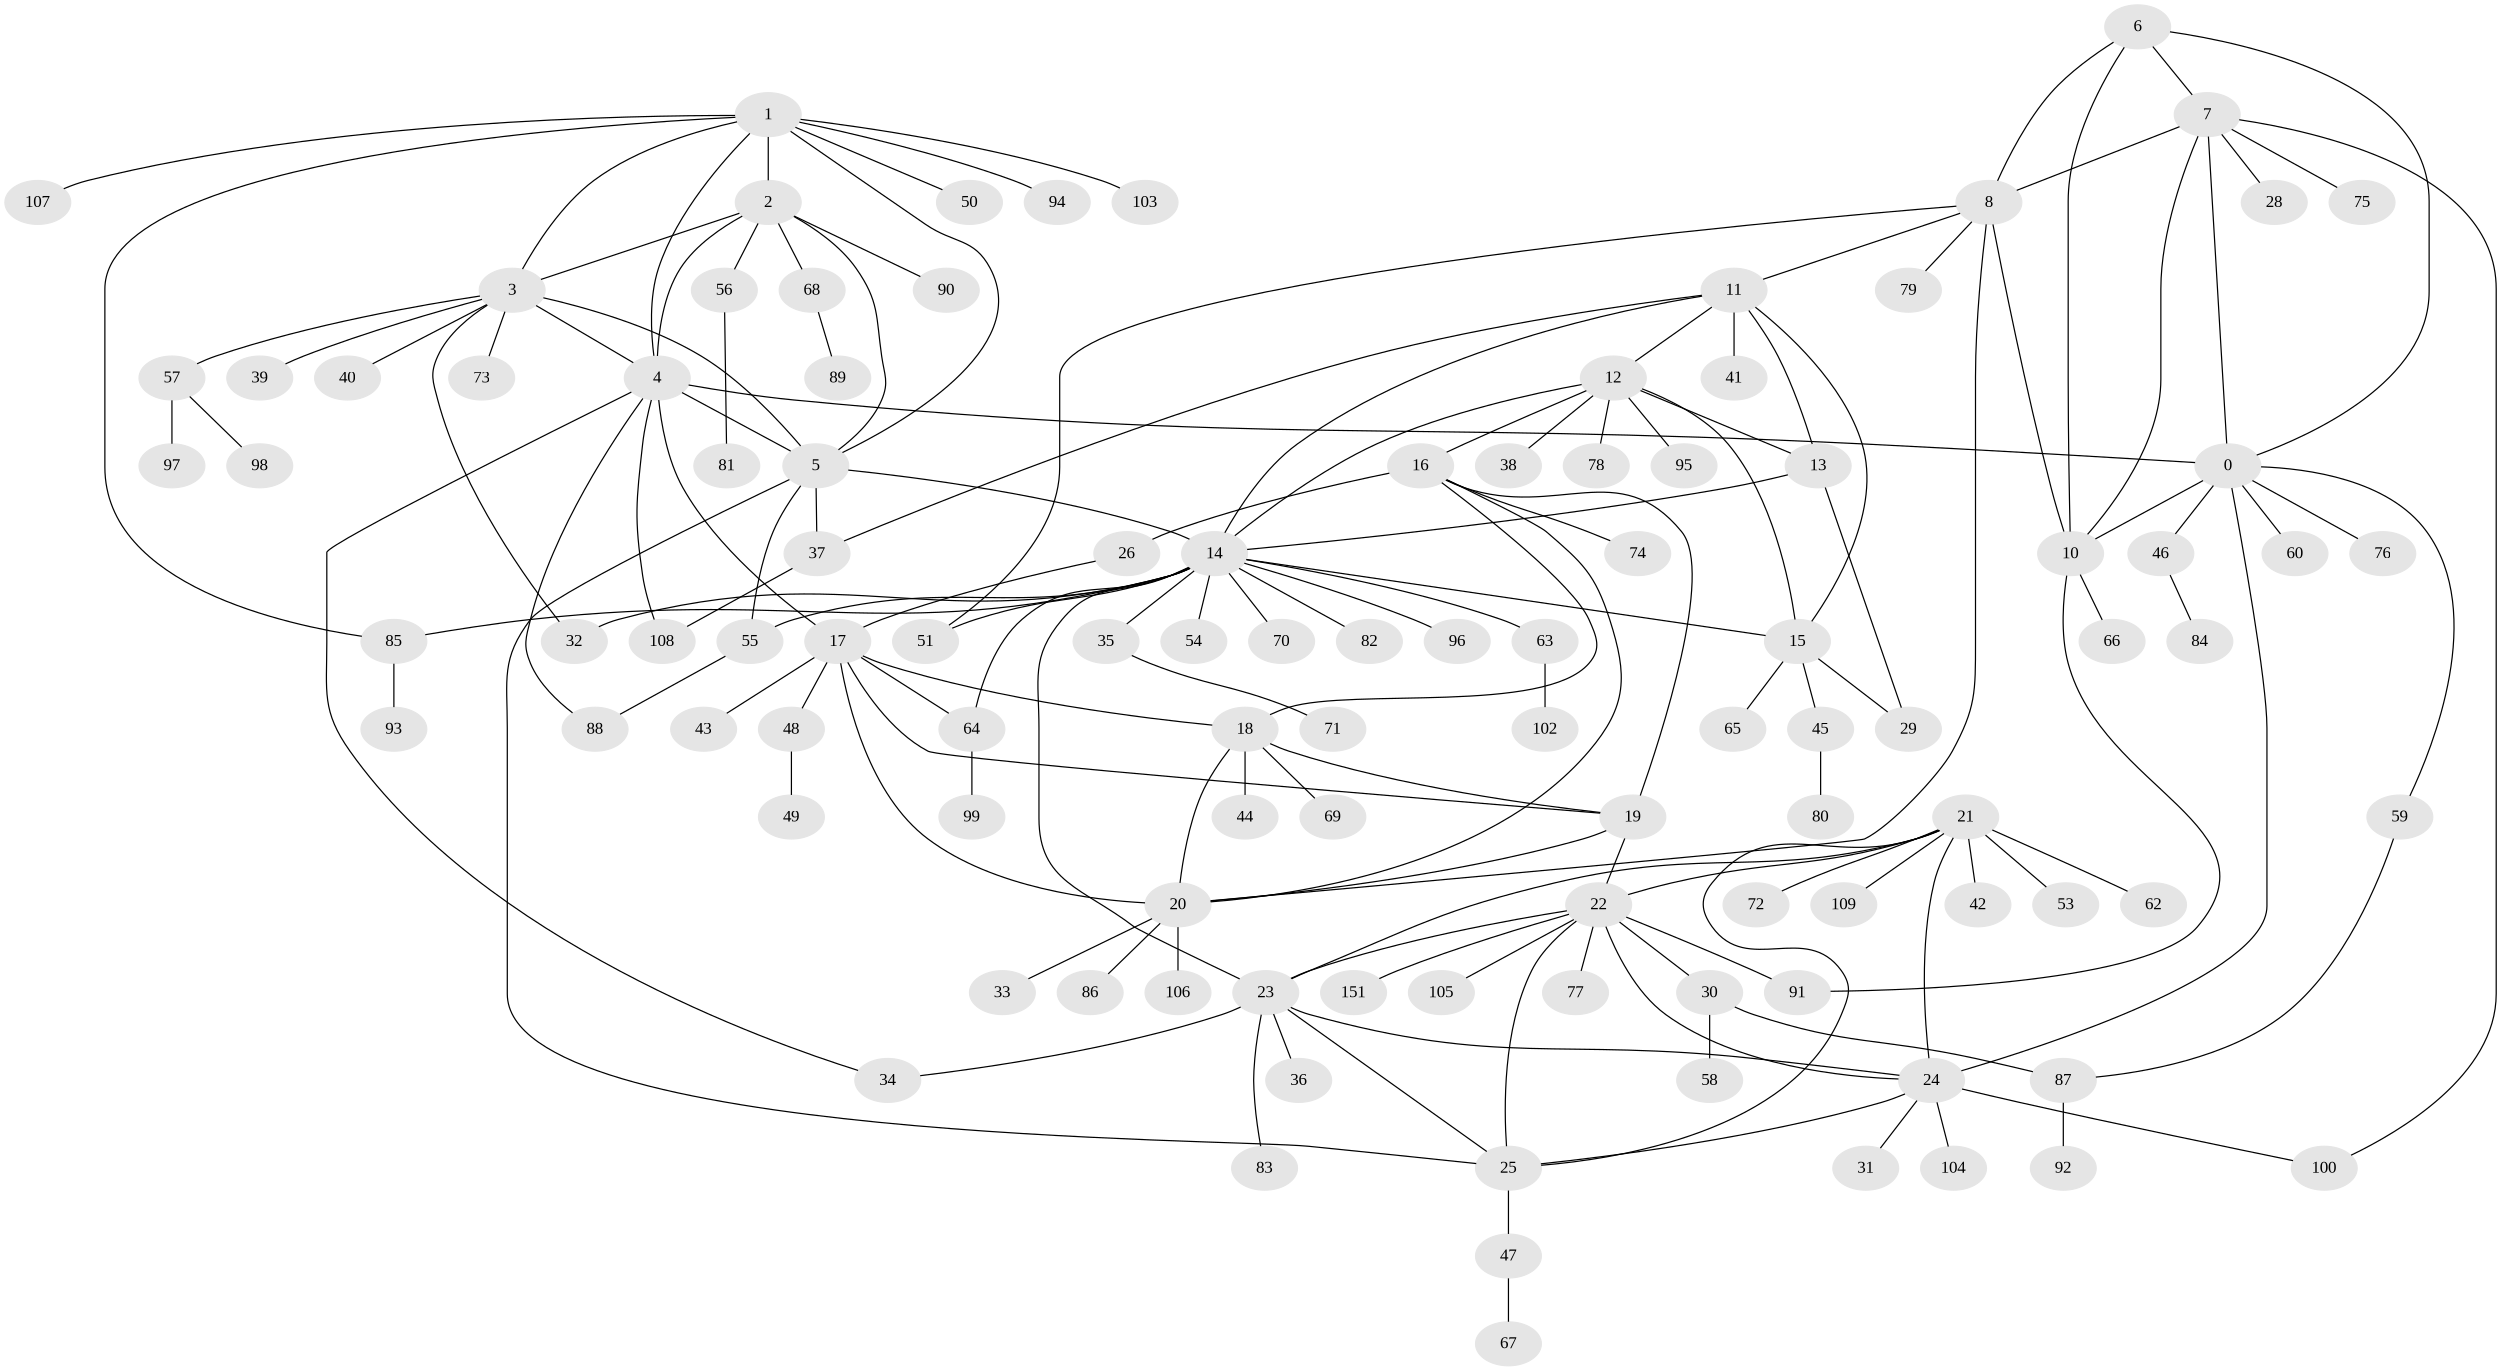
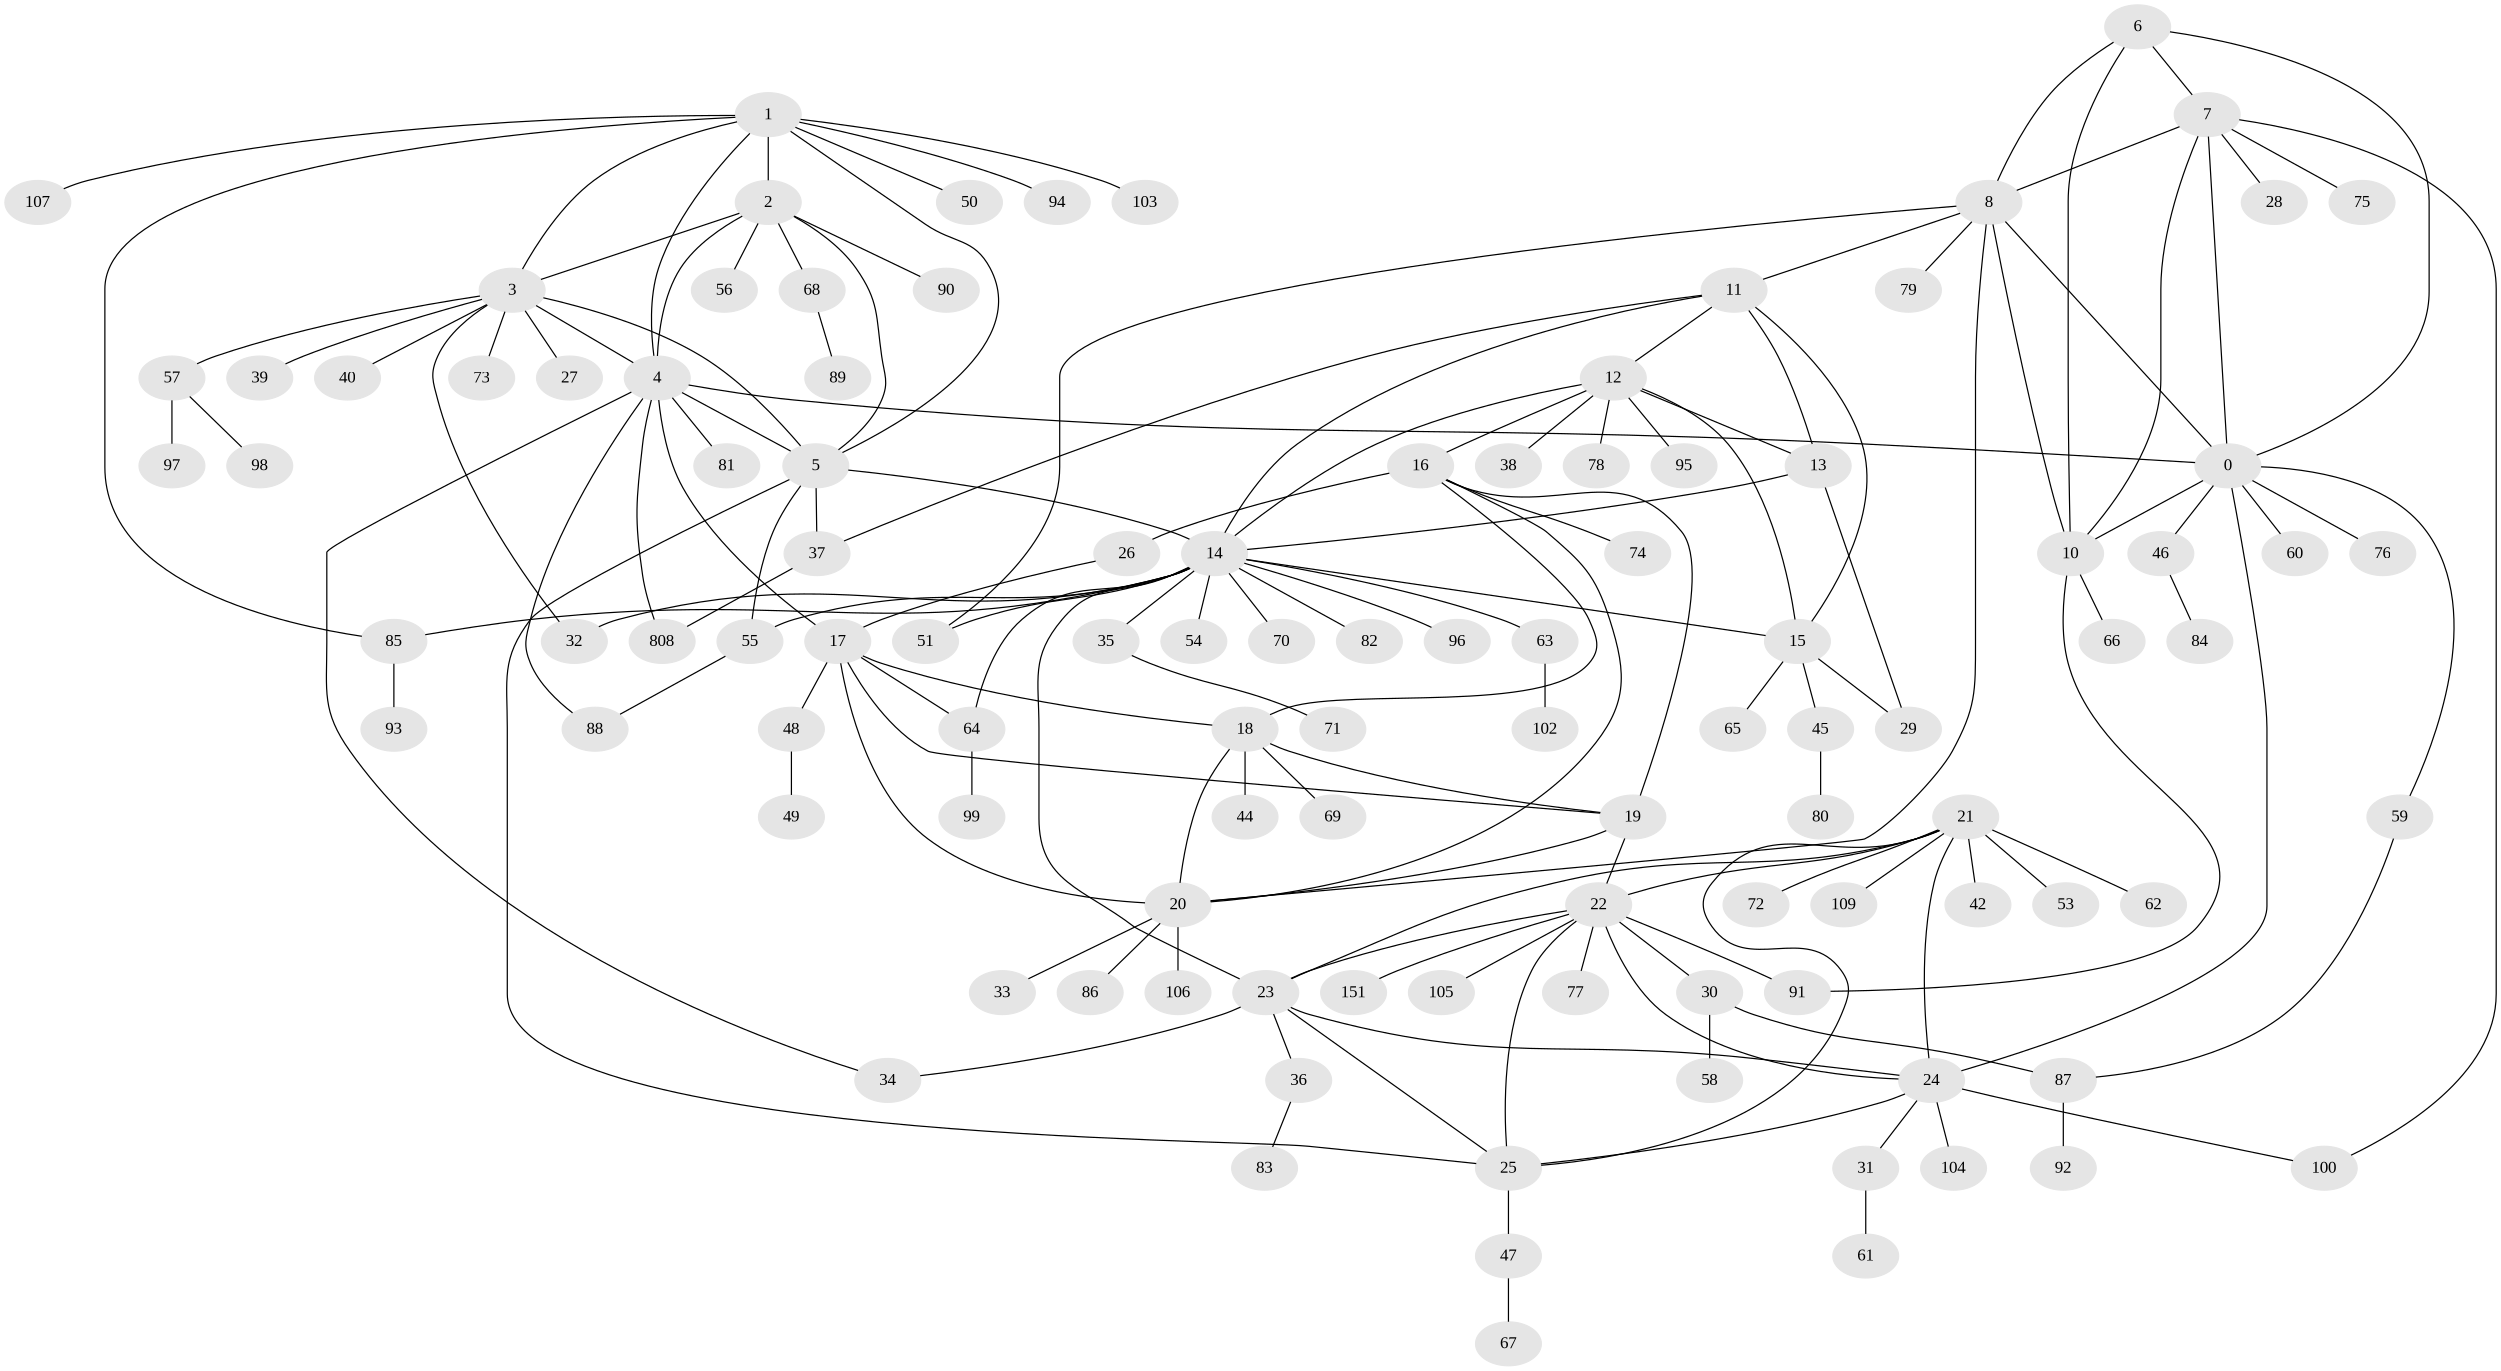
none -> (2108, 334)
(725, 362) -> (692, 422)
none -> (569, 378)
(1734, 378) -> none
(662, 641) -> (662, 641)
(704, 729) -> none
(1254, 1080) -> (1282, 1124)
none -> (1866, 1256)
